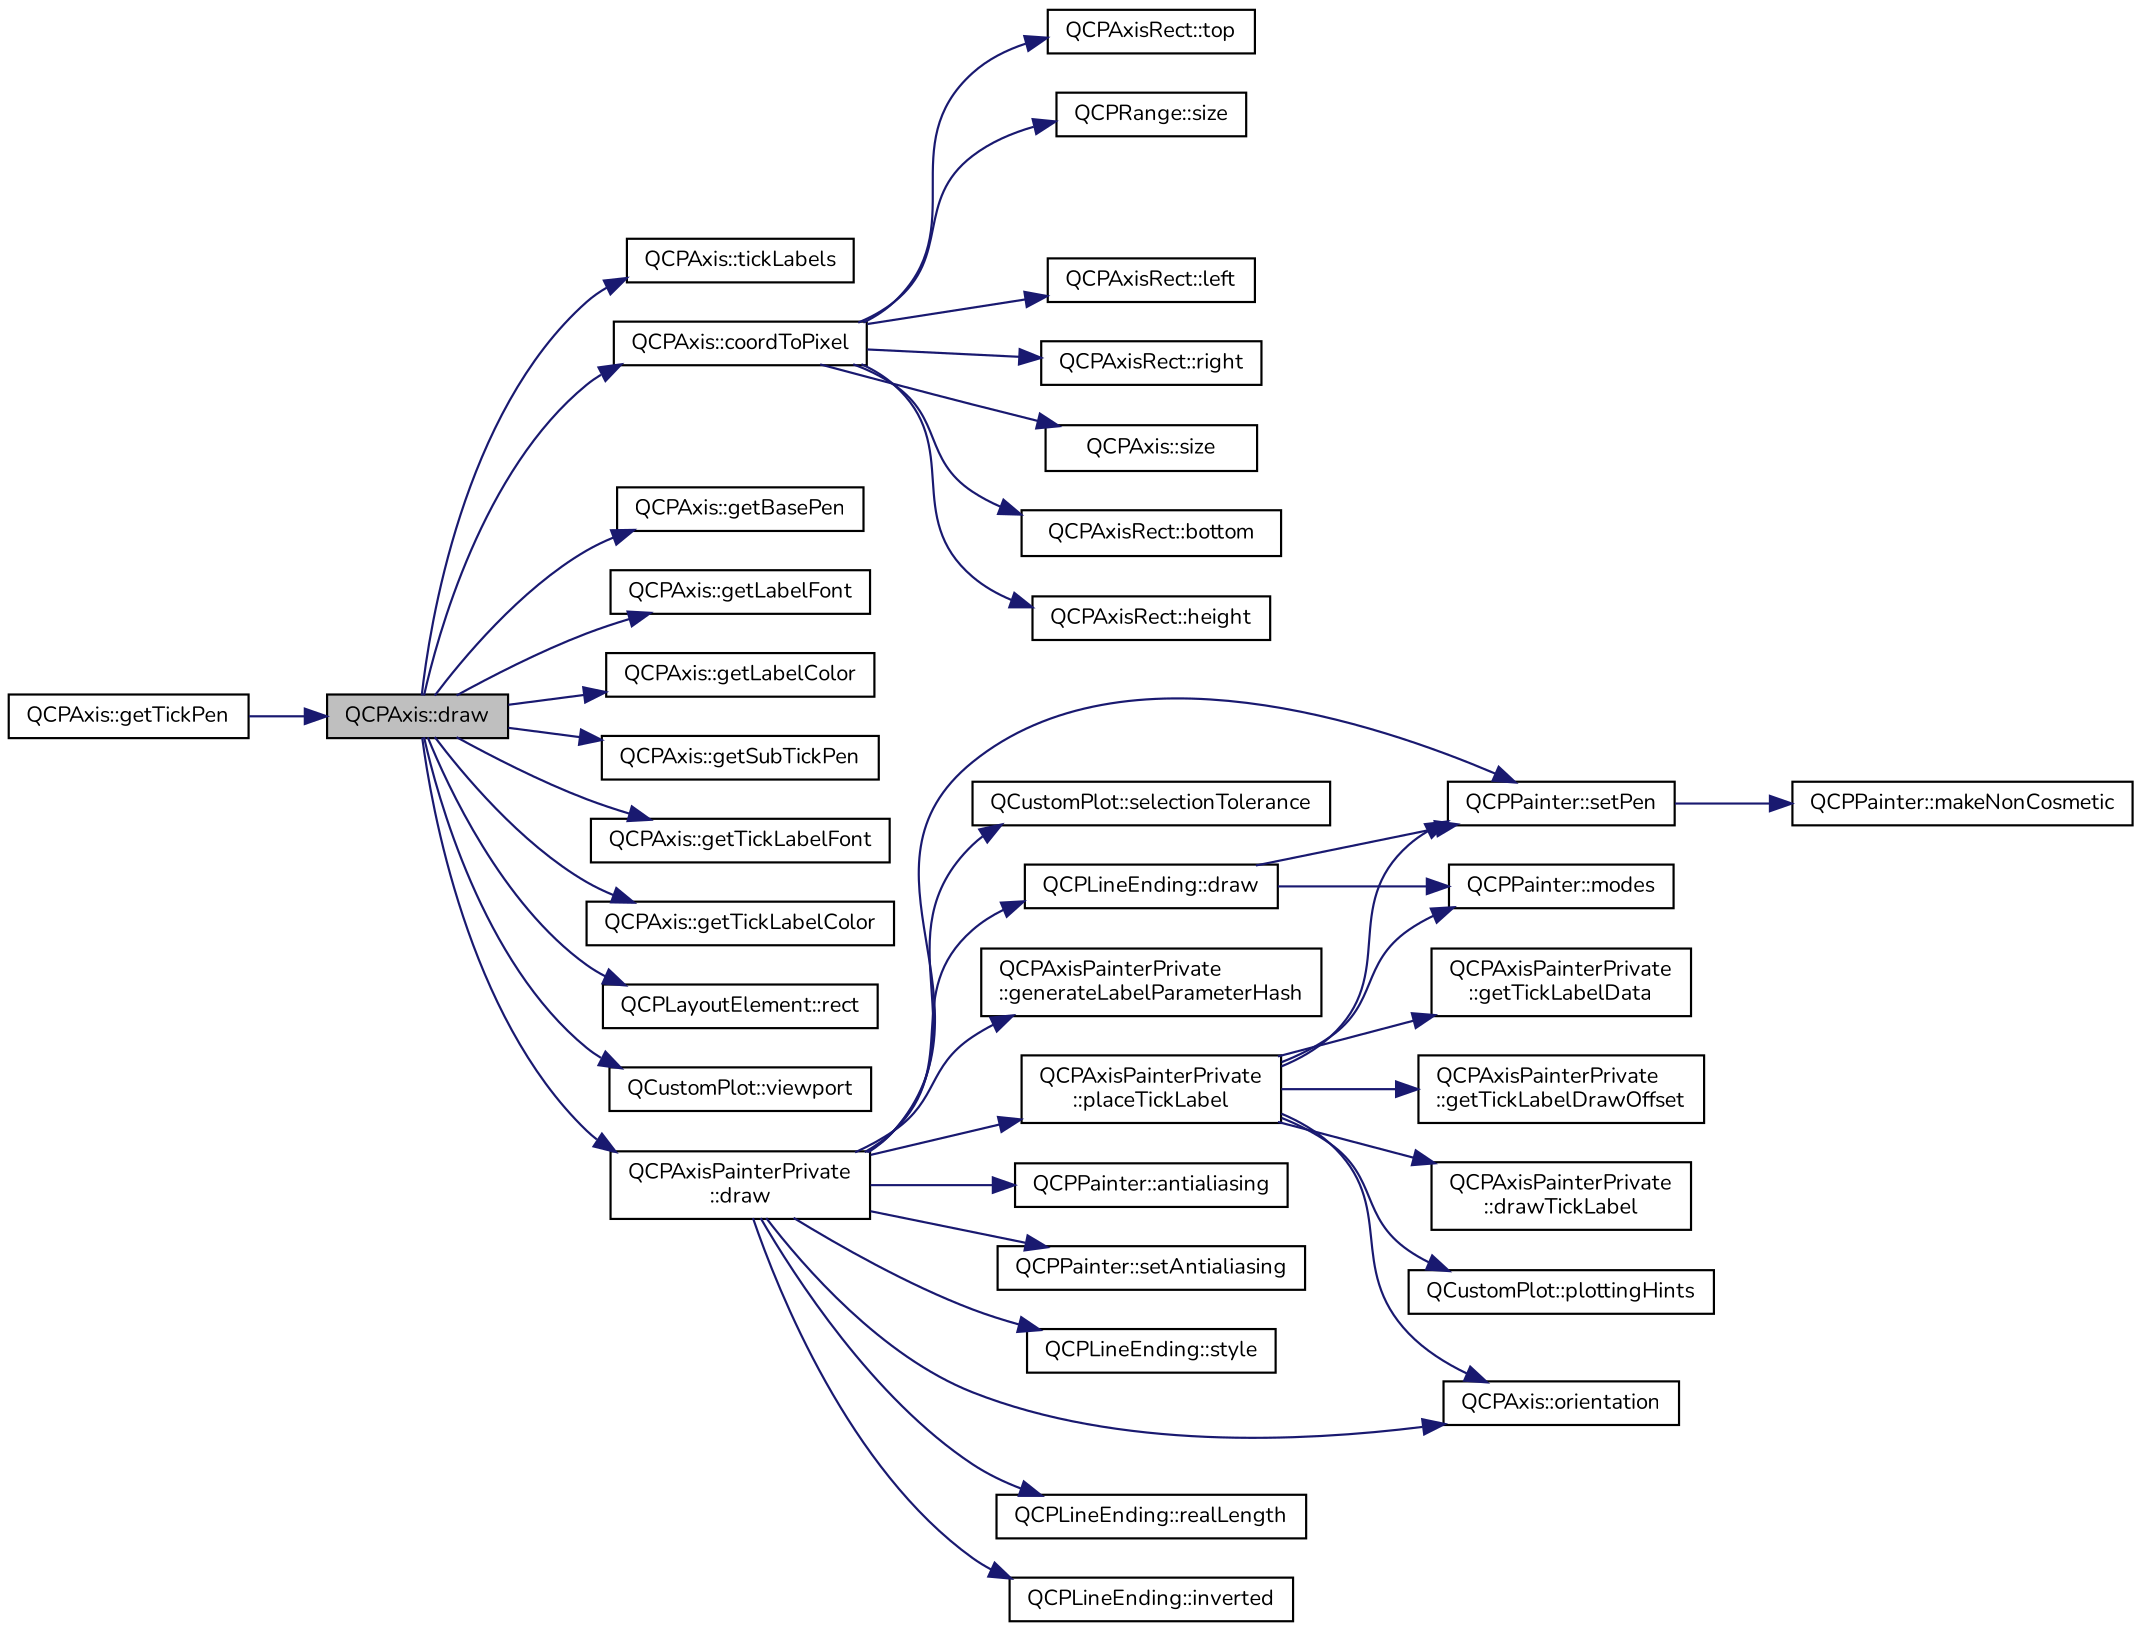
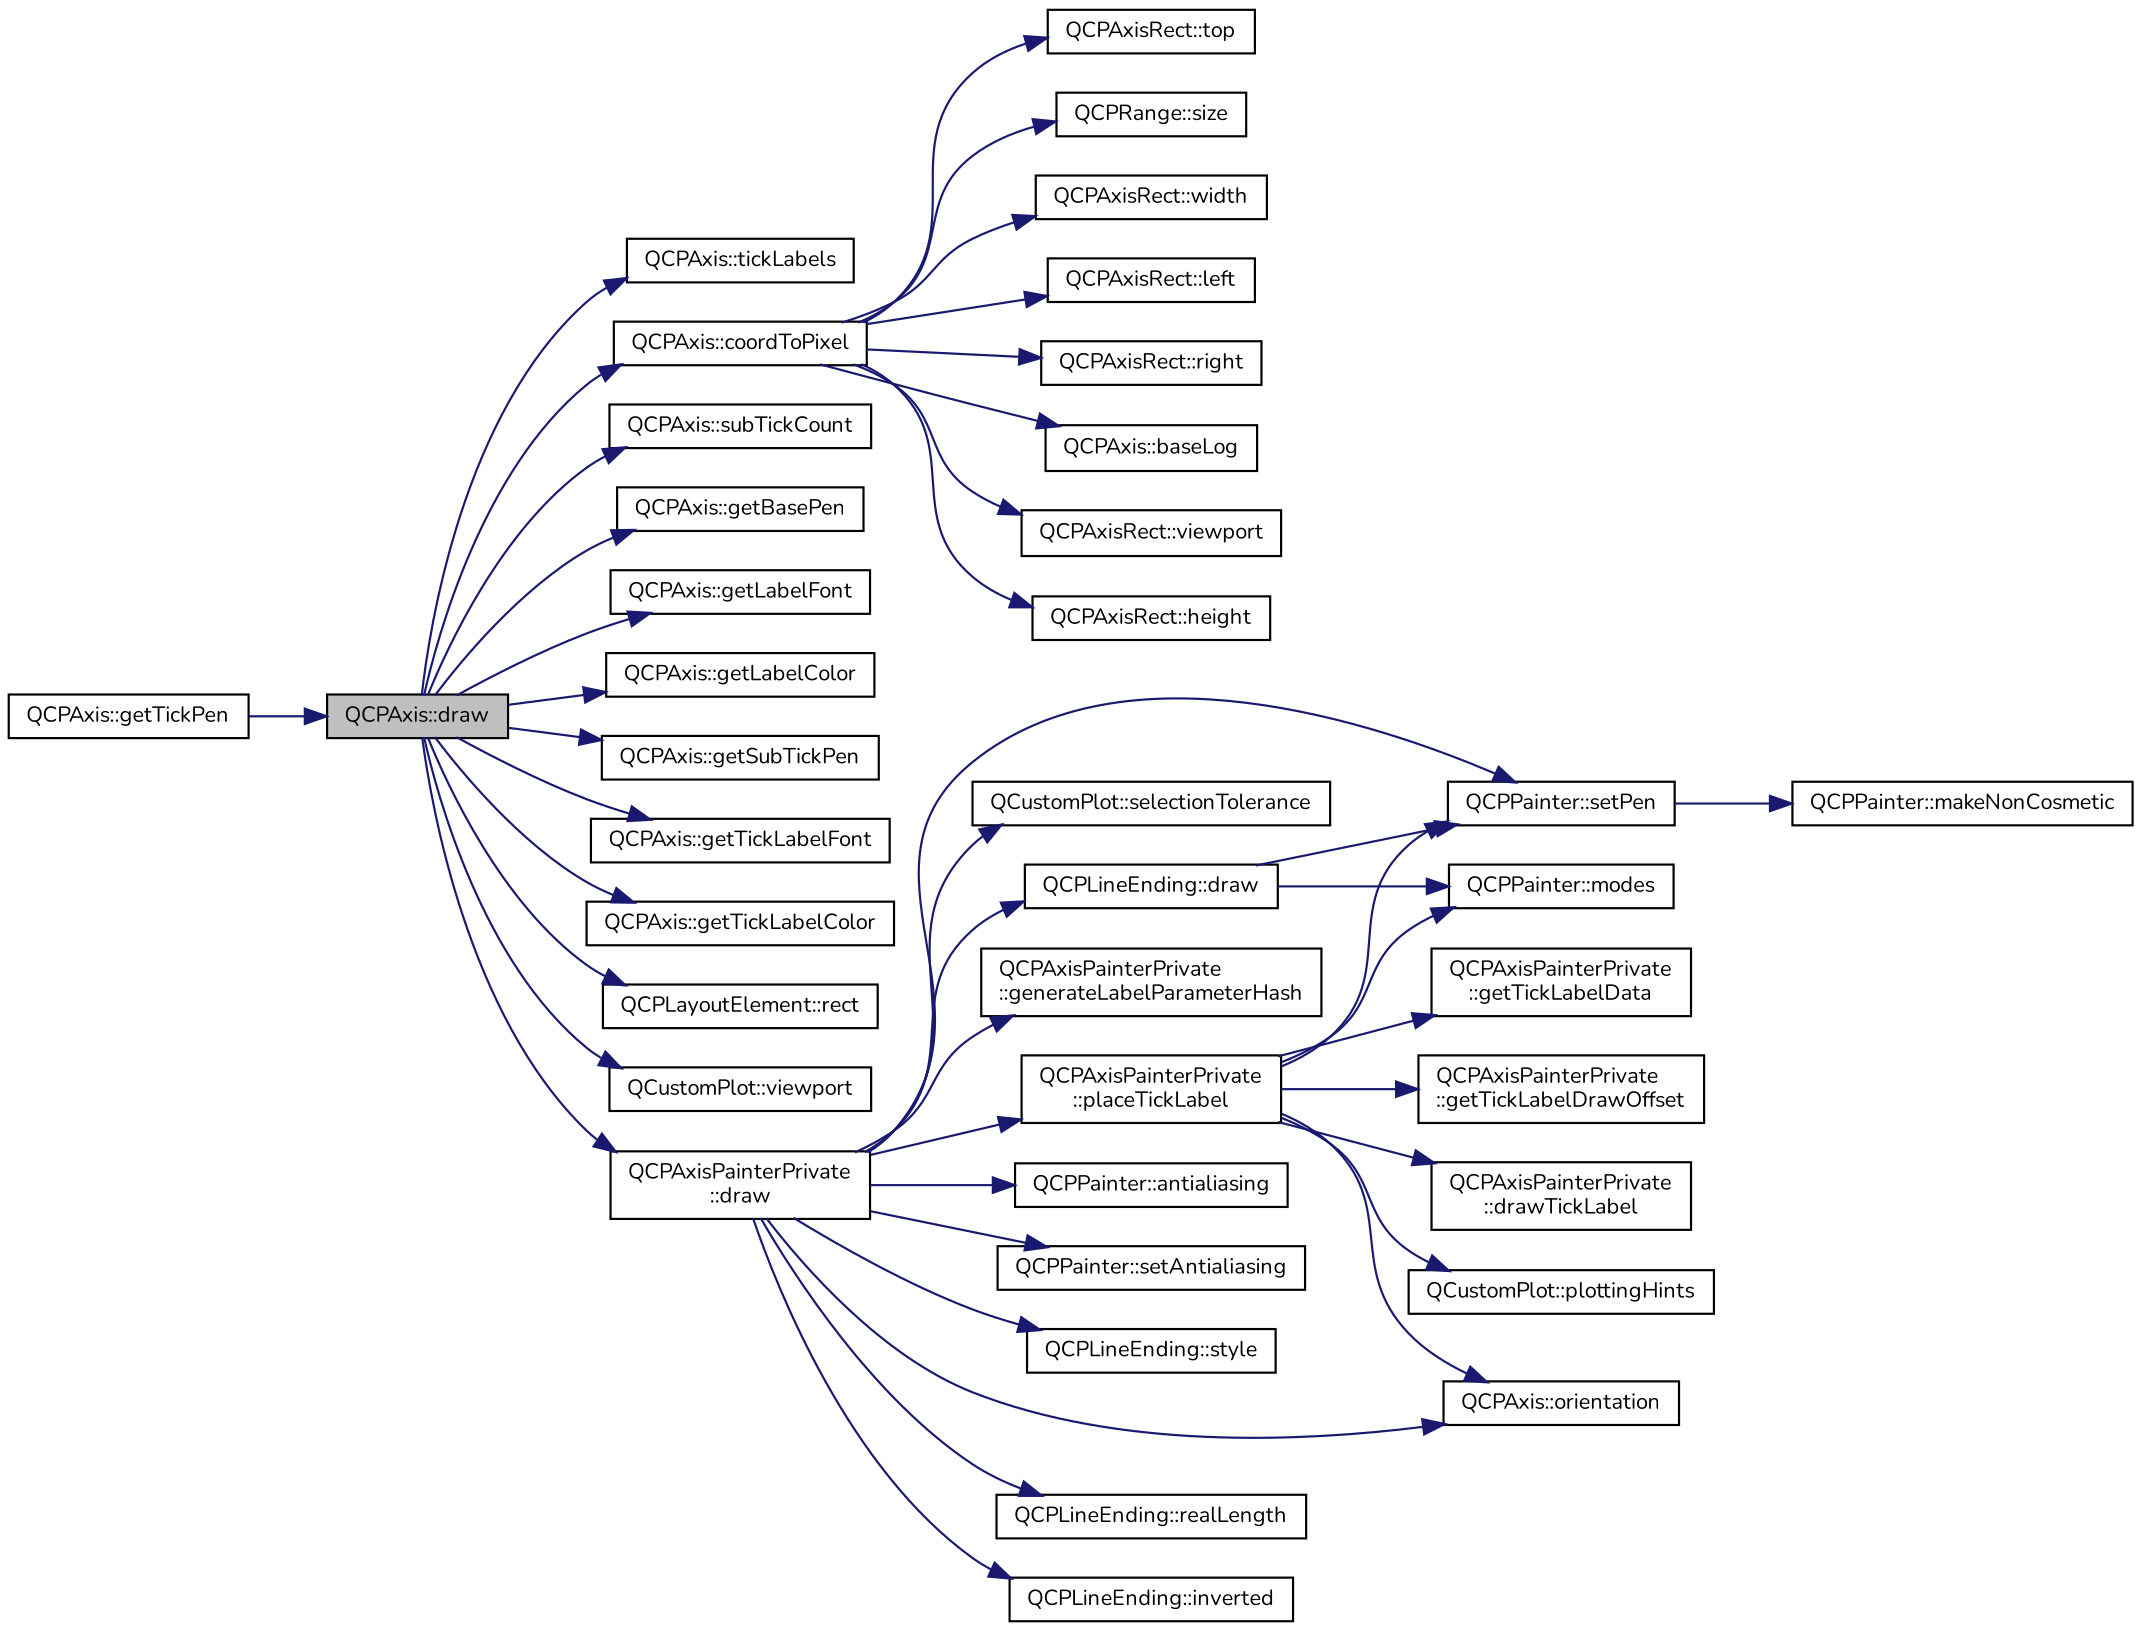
none -> (1151, 197)
none -> (740, 426)
(1151, 448) -> (1151, 448)
(1151, 533) -> (1151, 533)
